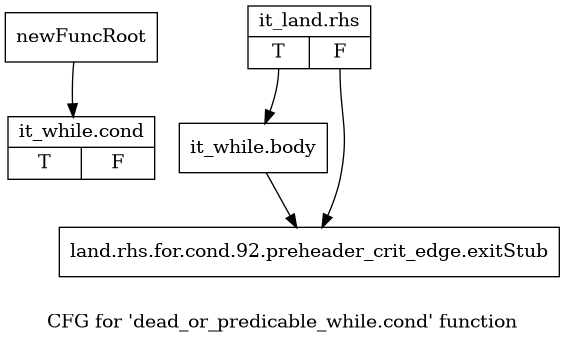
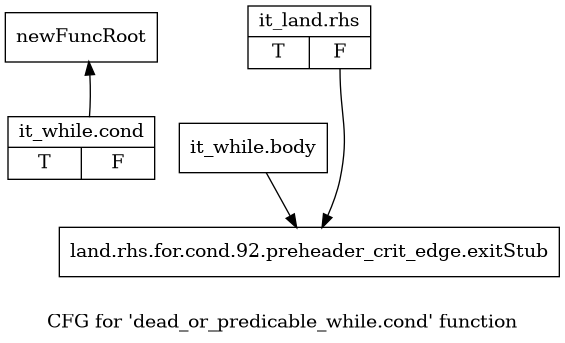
(72, 83) -> (90, 96)
(276, 90) -> none
